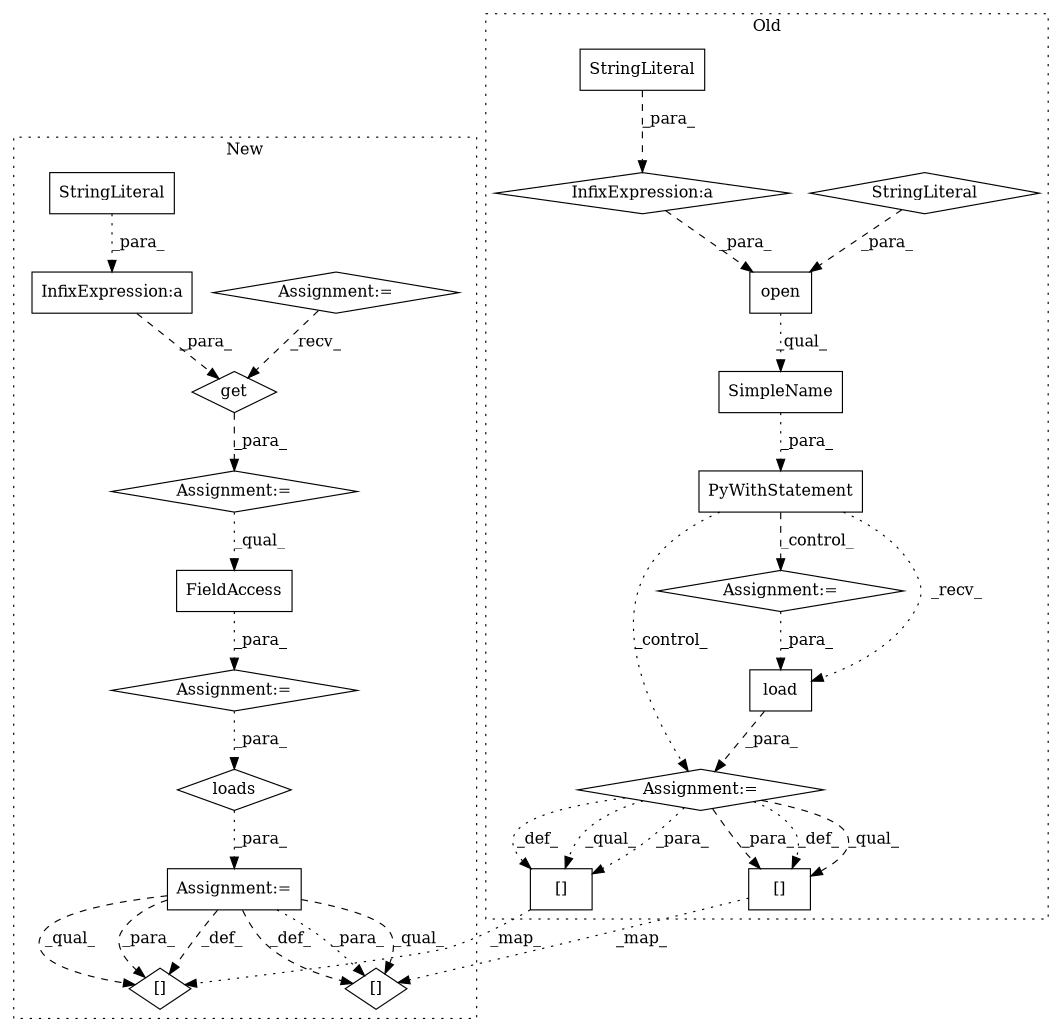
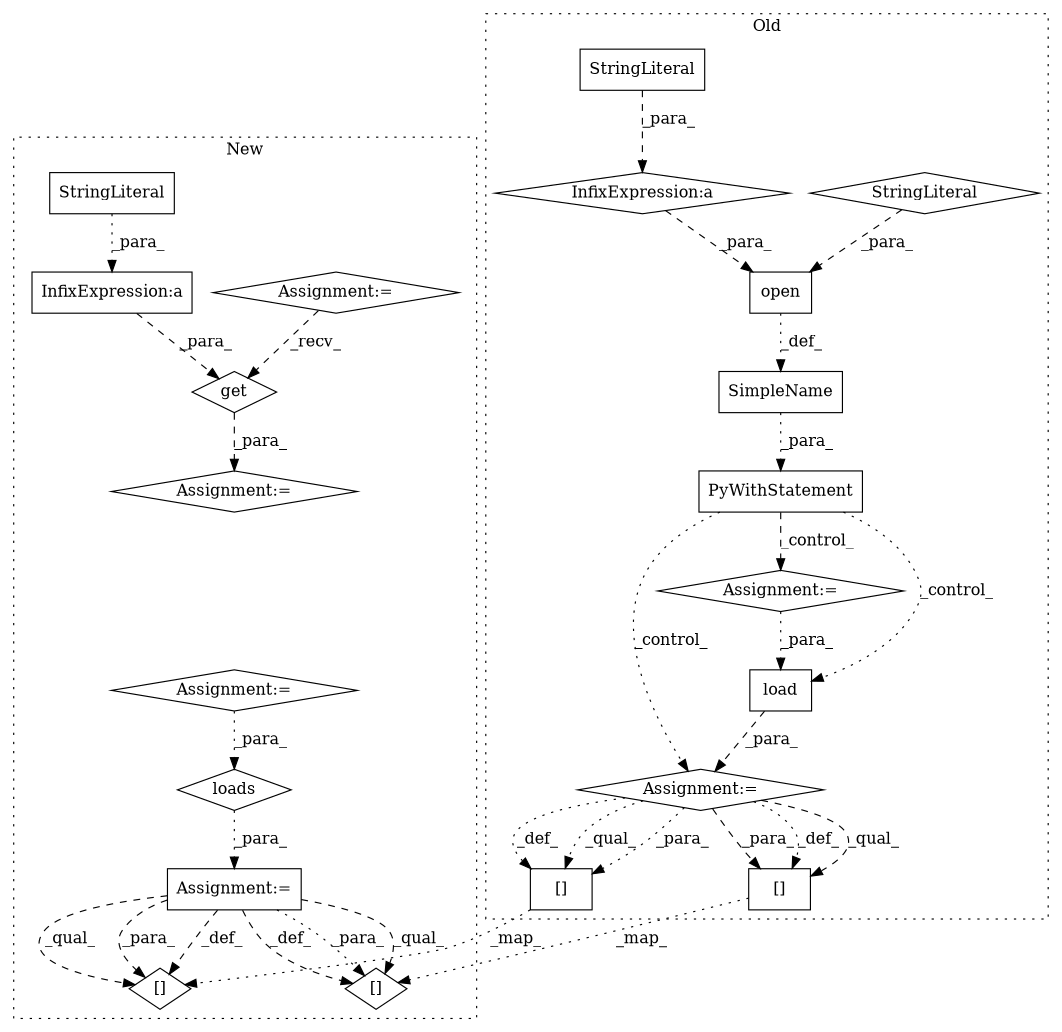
(802, 342) -> (802, 342)
(234, 591) -> none
(957, 591) -> (957, 591)
